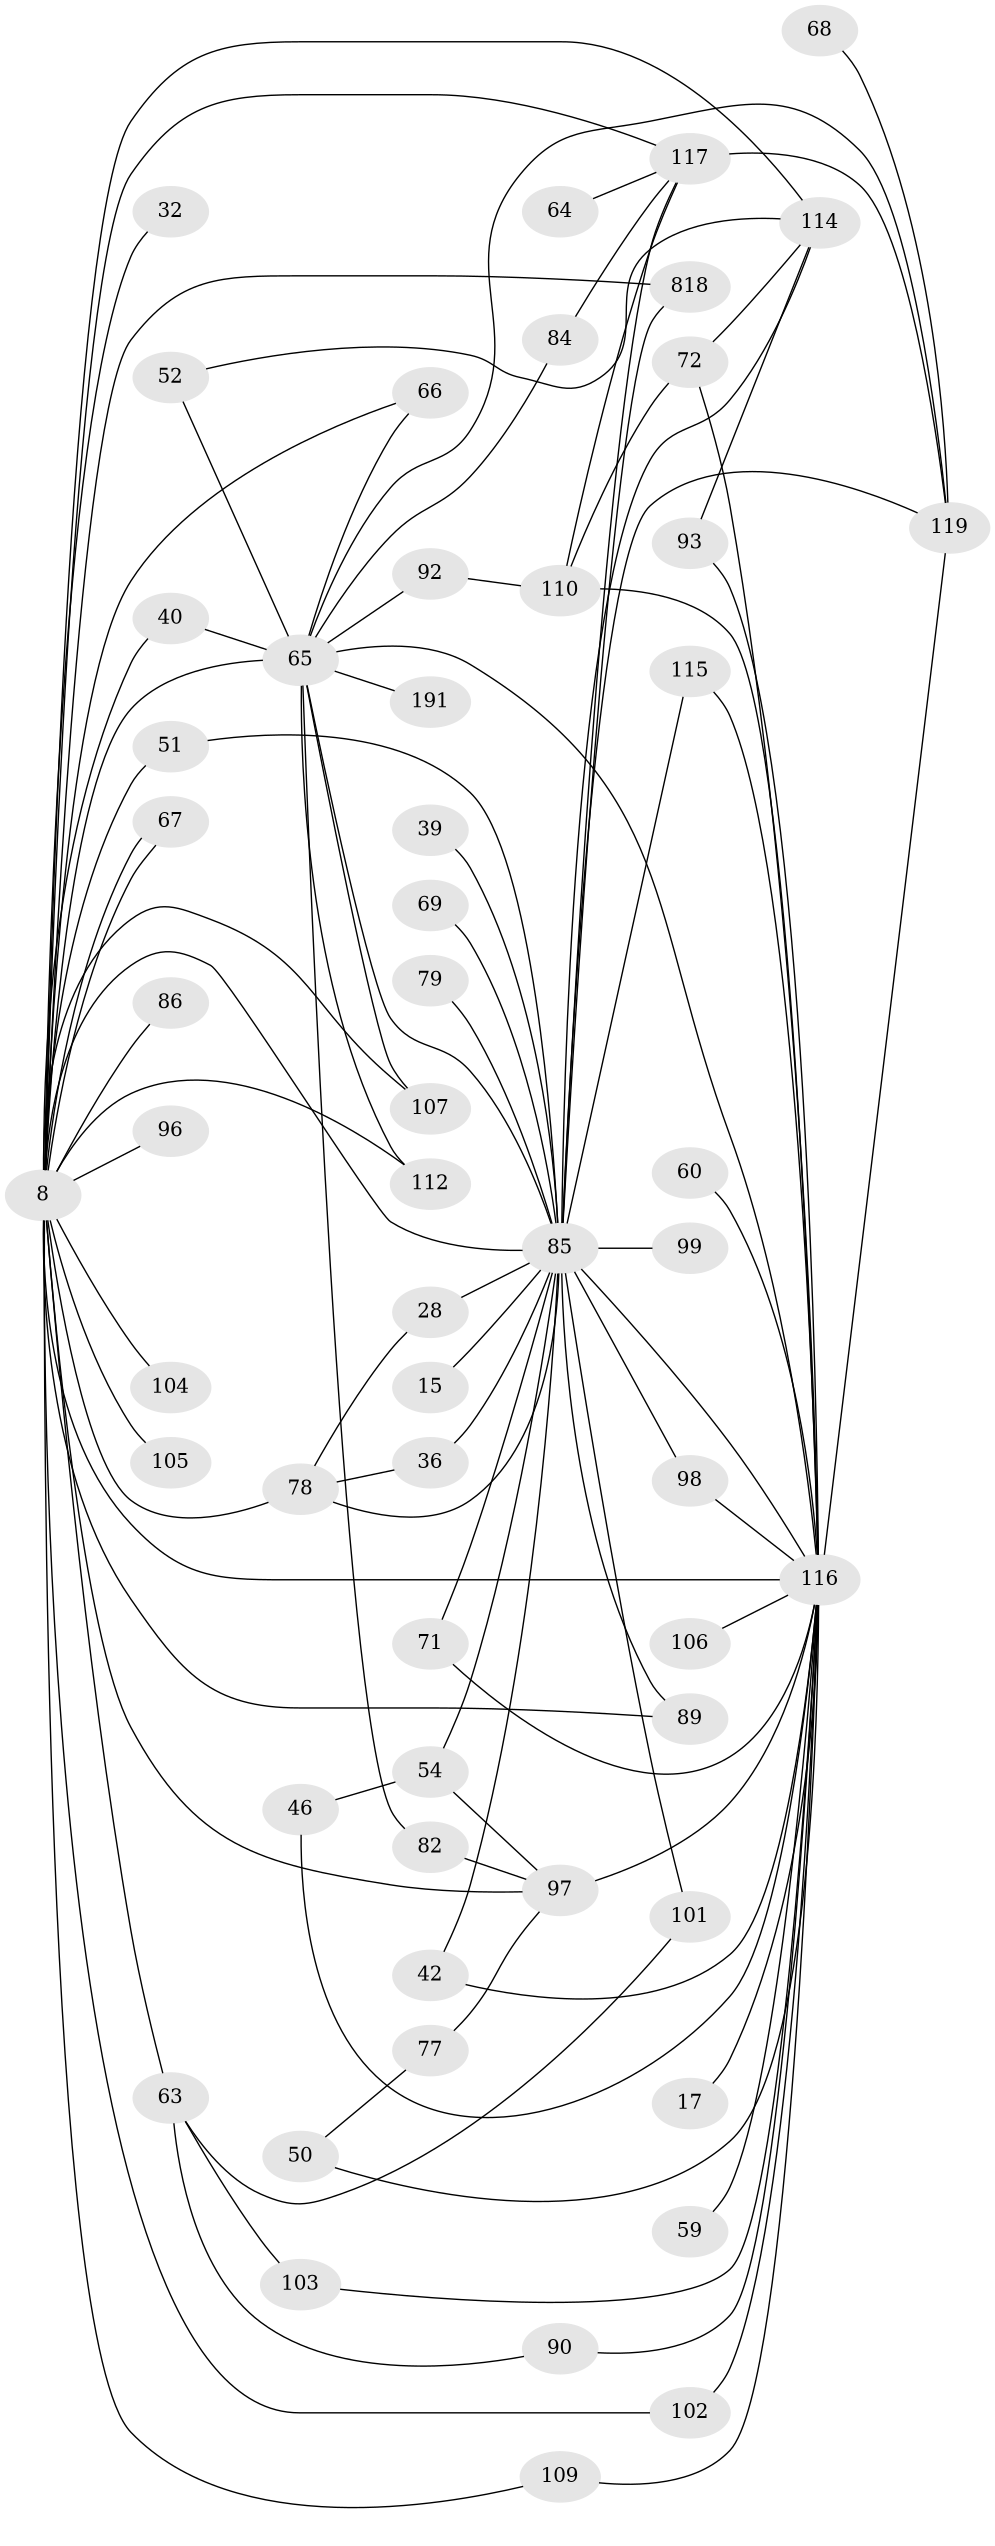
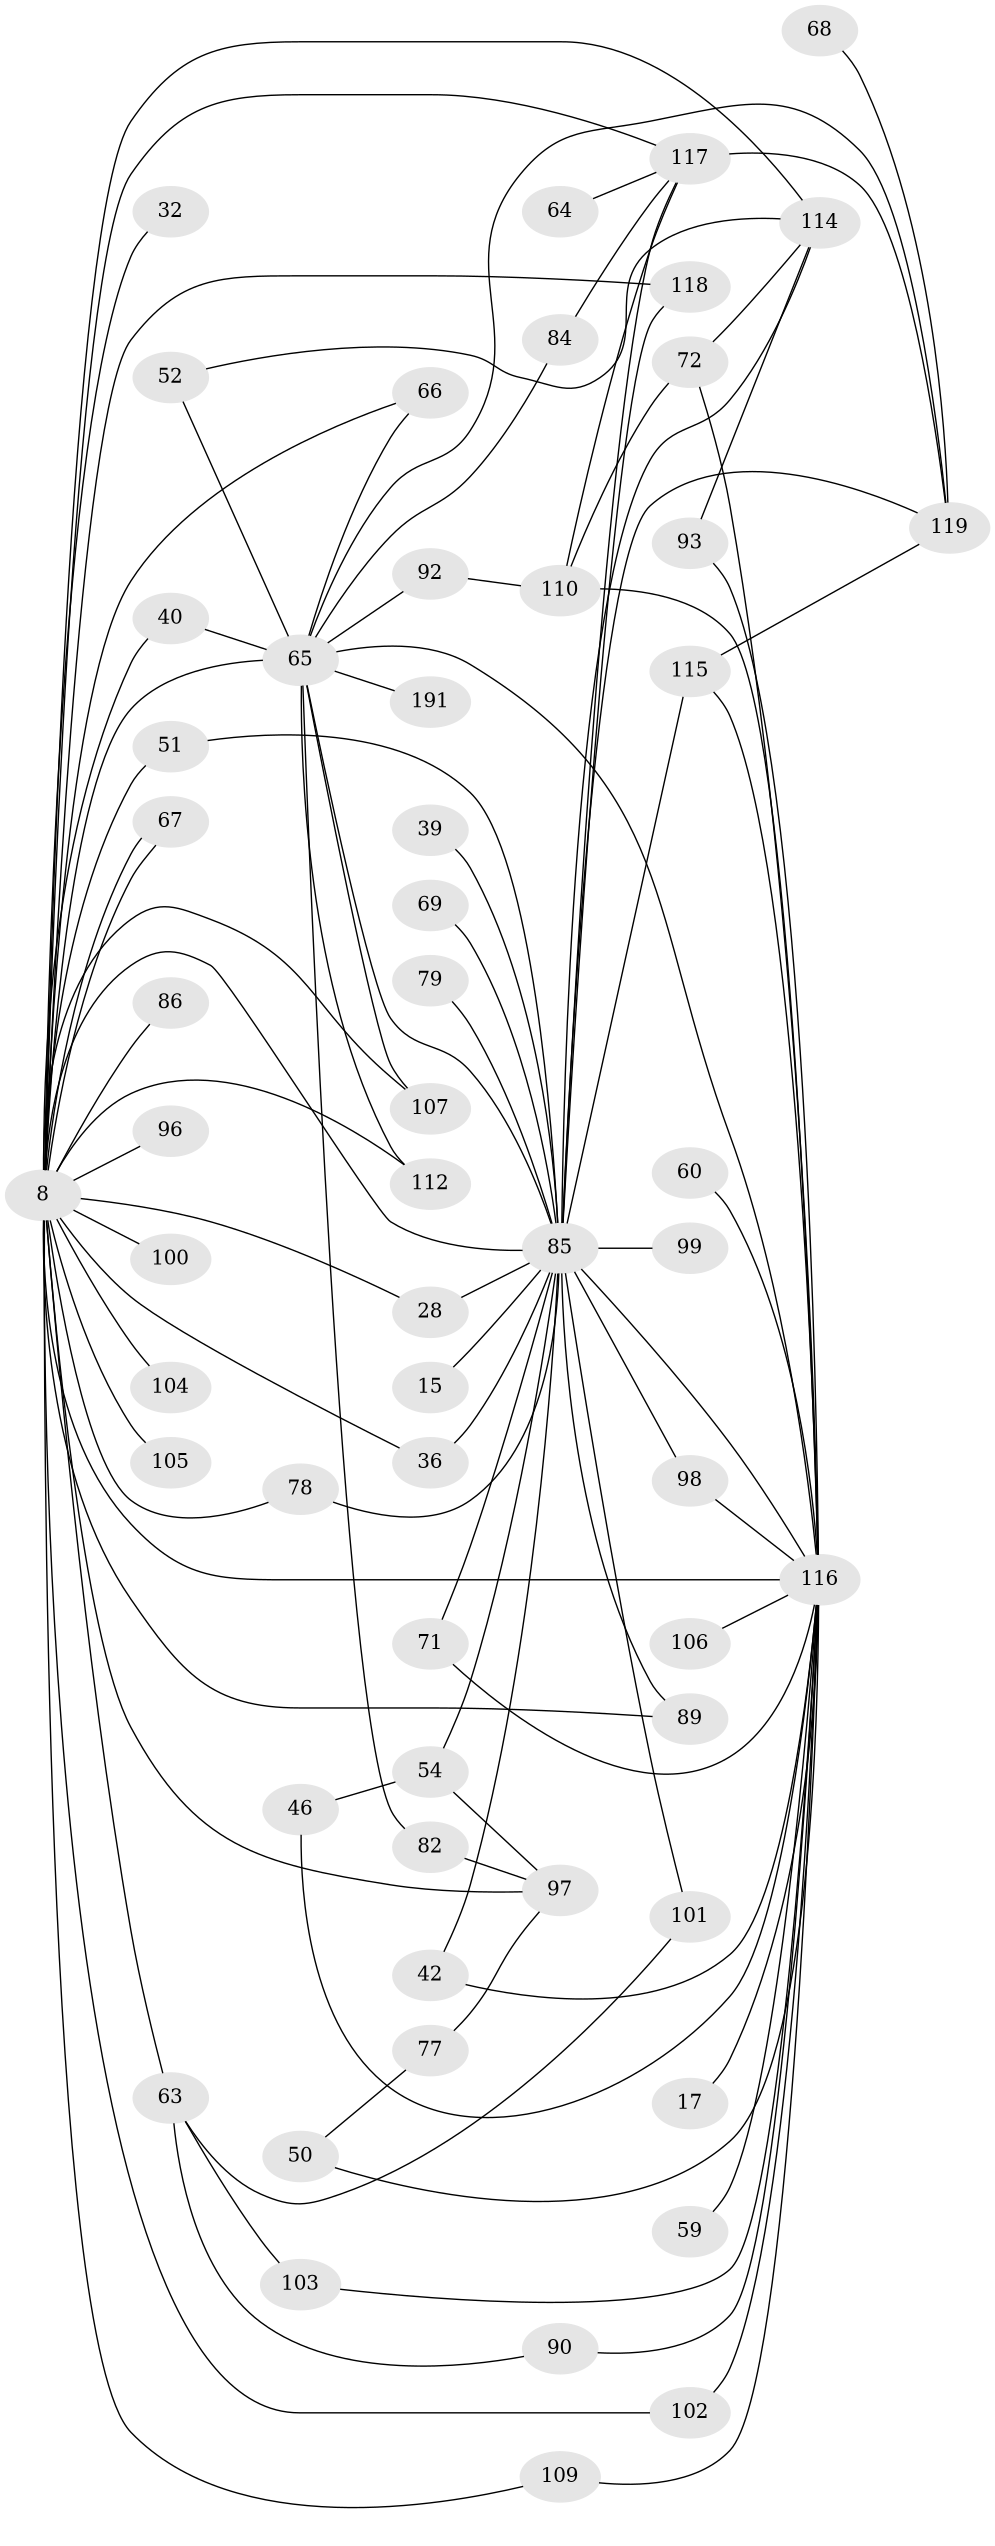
(690, 287) -> (690, 287)
(885, 1054) -> (820, 600)
none -> (171, 1259)
(357, 1396) -> (245, 1232)
(366, 1476) -> (216, 1351)
(749, 1779) -> none
